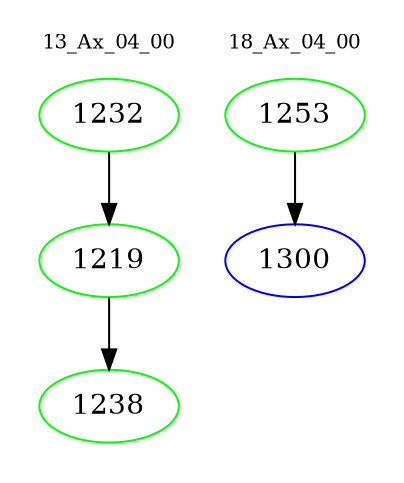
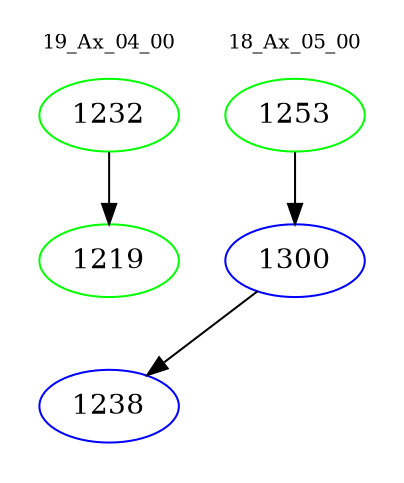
(109, 43) -> (109, 43)
(295, 43) -> (295, 43)
(109, 324) -> (211, 327)
(109, 406) -> (109, 406)
